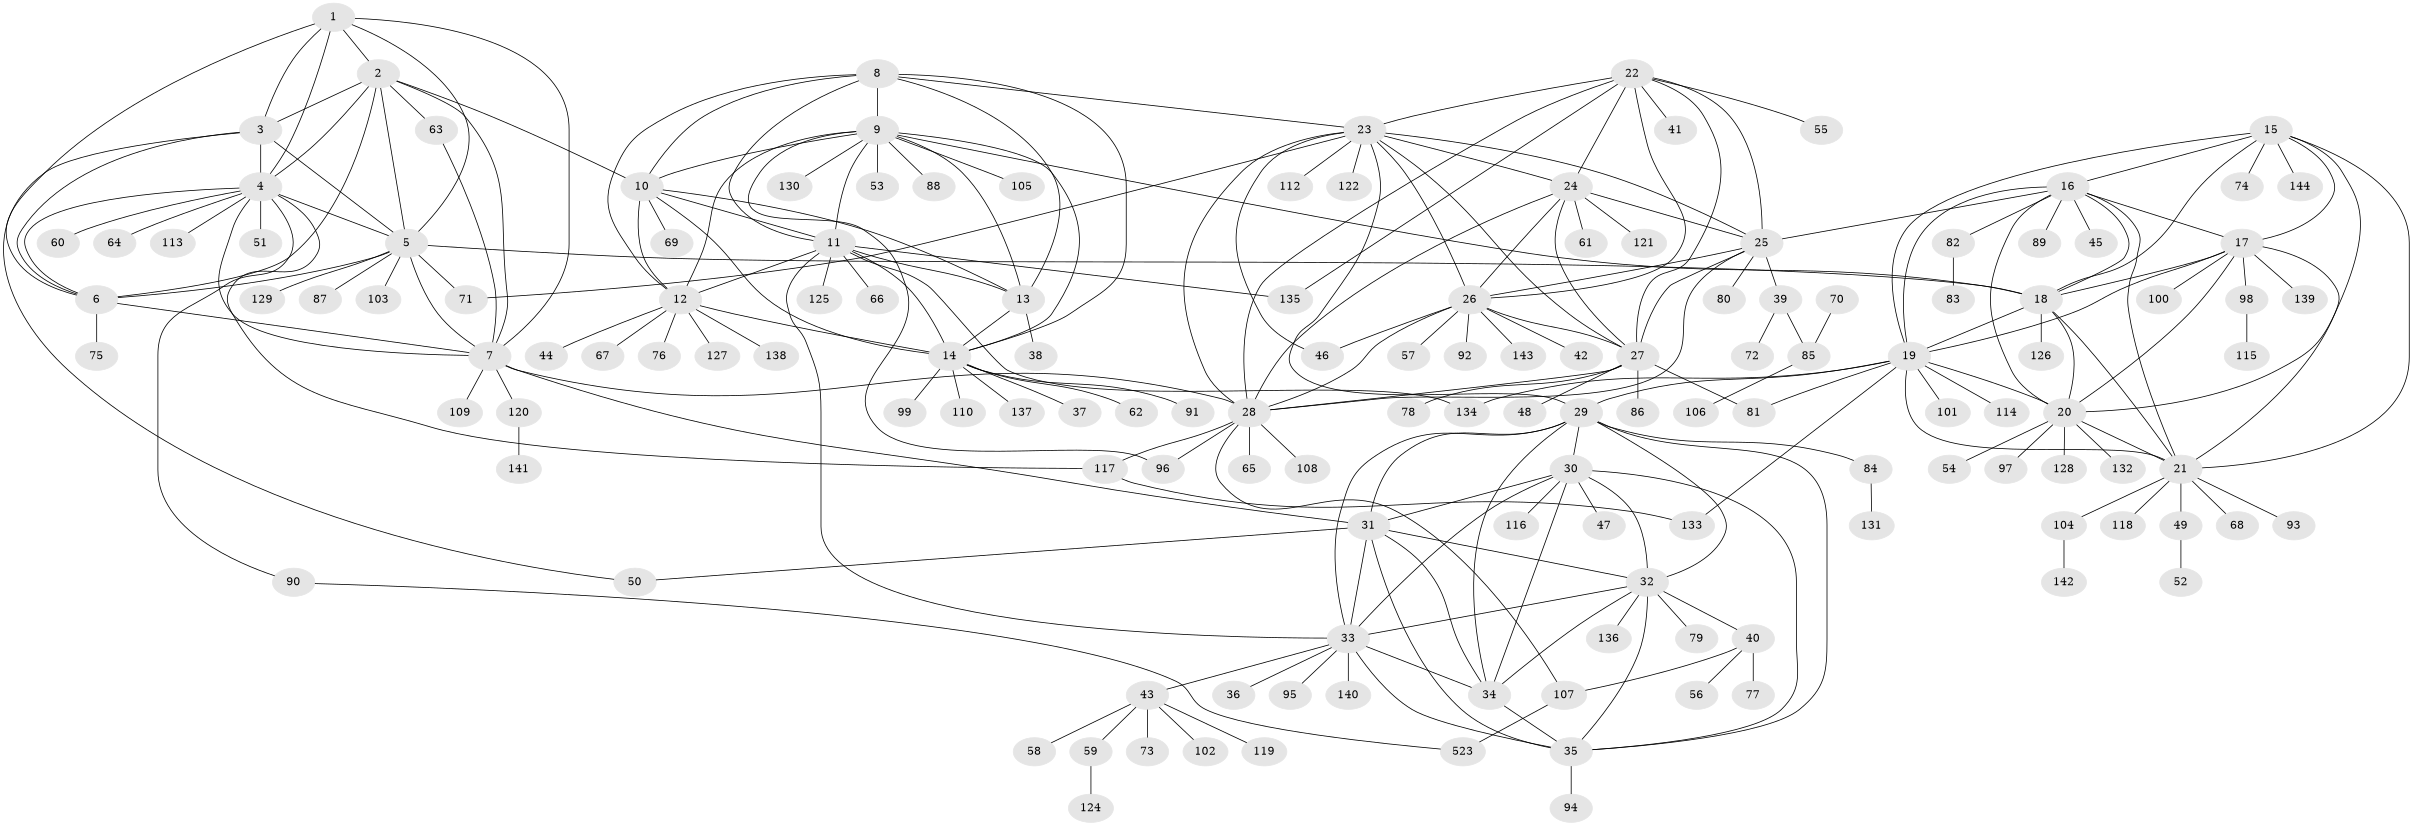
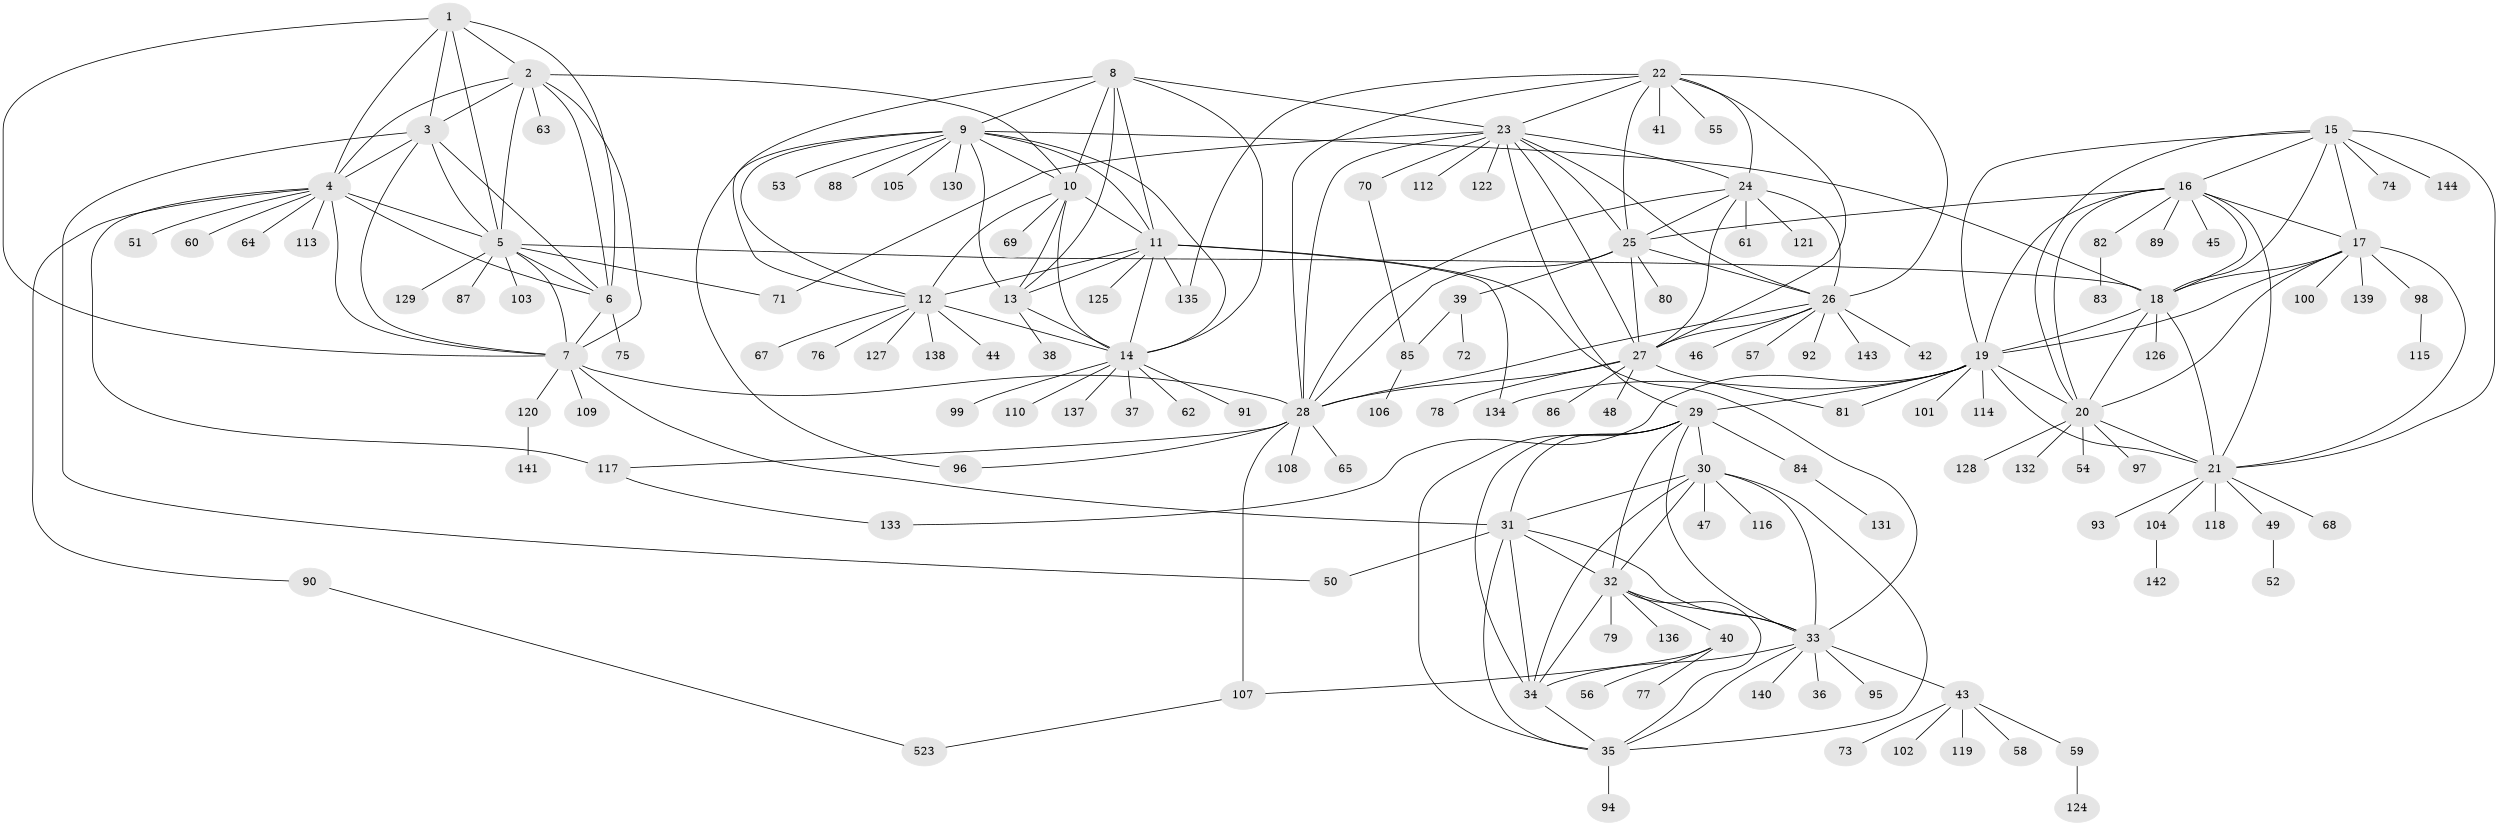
(1238, 224) -> (1433, 157)
(483, 240) -> (373, 309)
(877, 300) -> none
